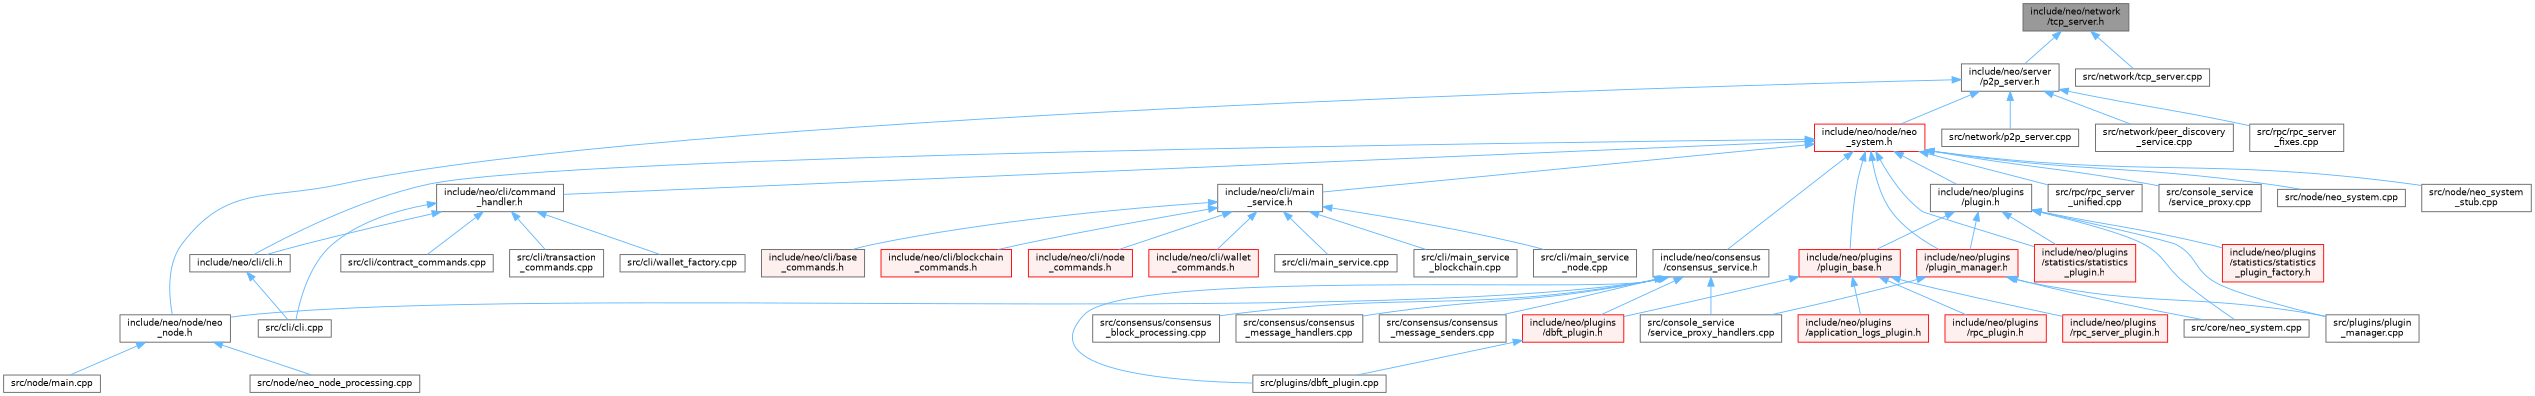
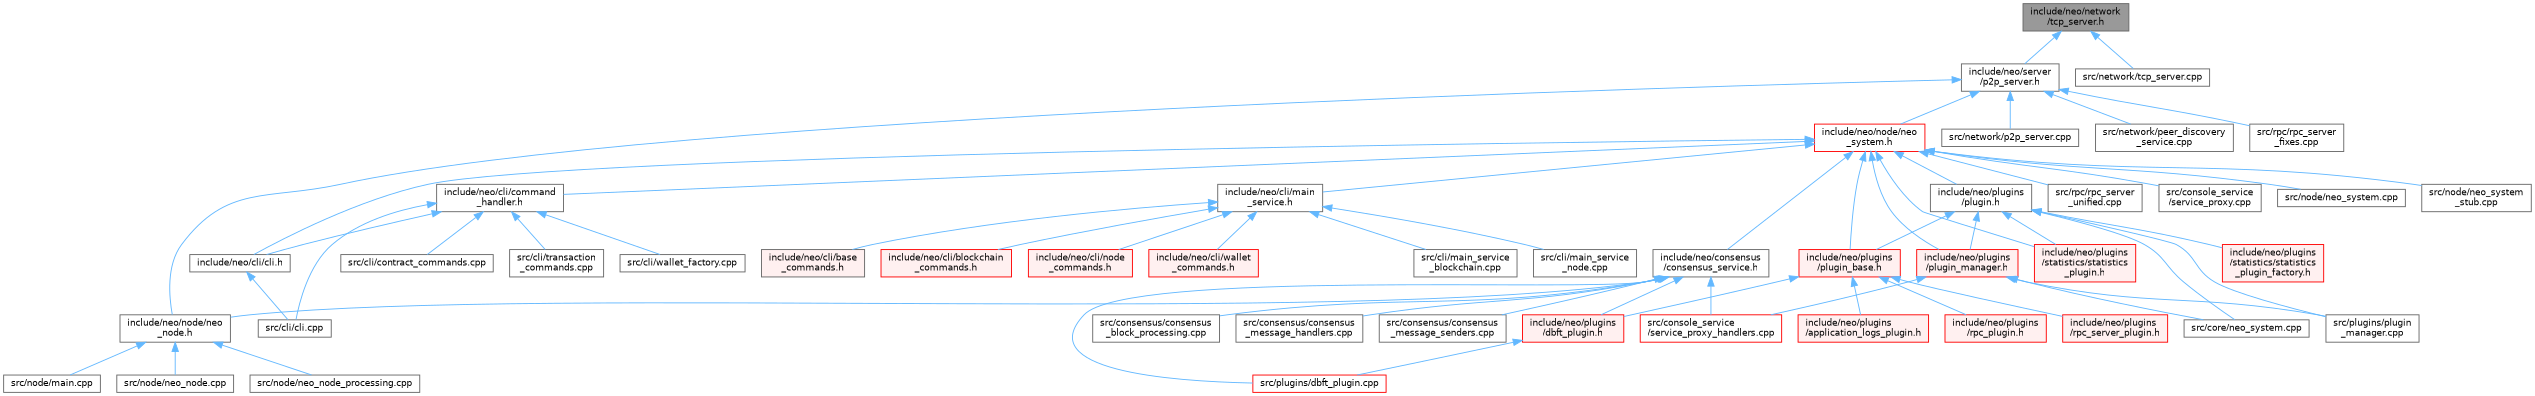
(1336, 263) -> none
(1711, 329) -> (1711, 329)
none -> (175, 384)
(1319, 384) -> (1319, 384)
